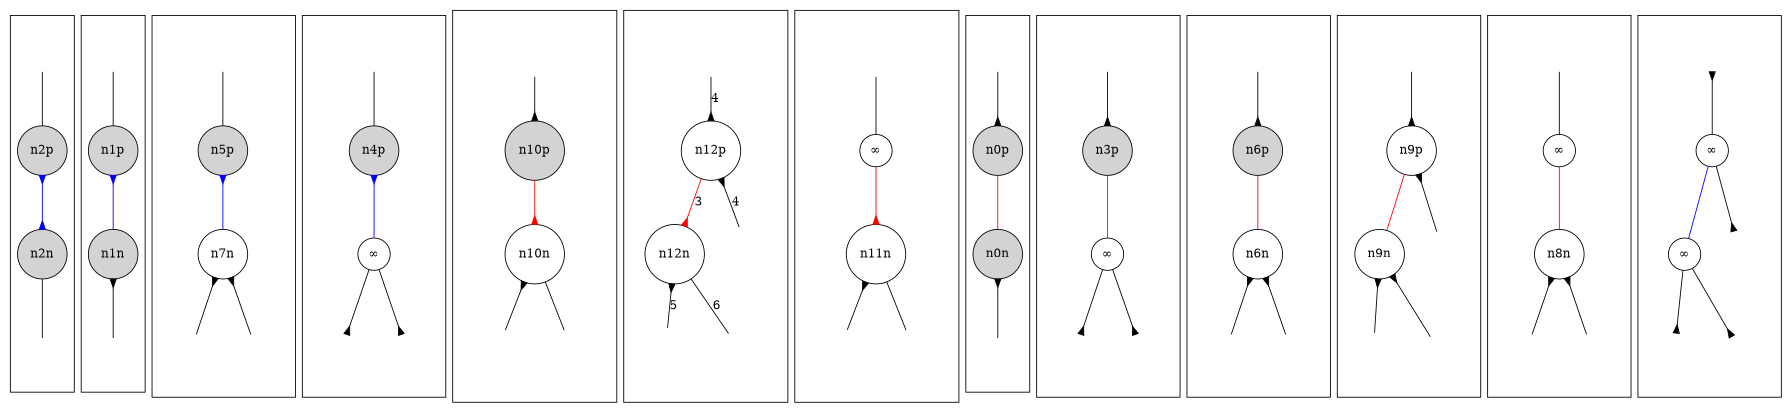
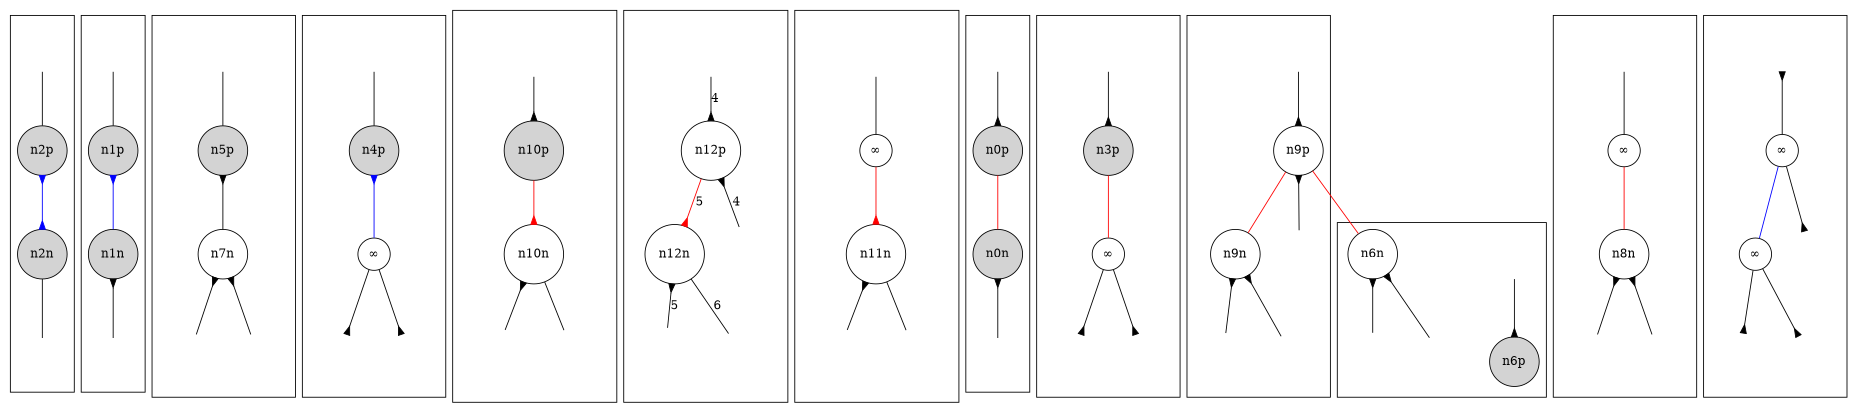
(699, 202) -> (700, 202)
(1258, 202) -> (1337, 204)
(223, 207) -> (223, 207)
